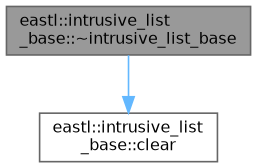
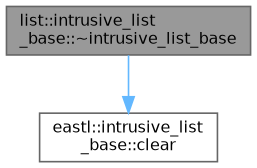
(129, 31) -> (129, 31)
